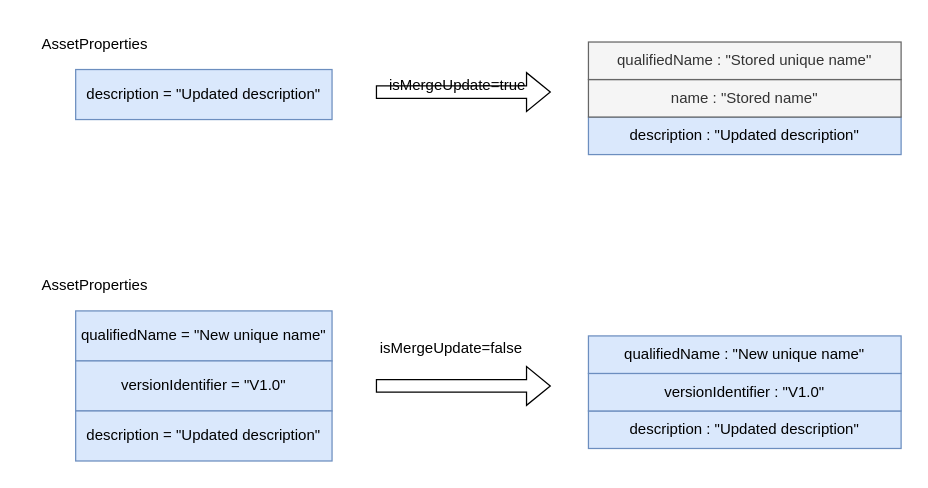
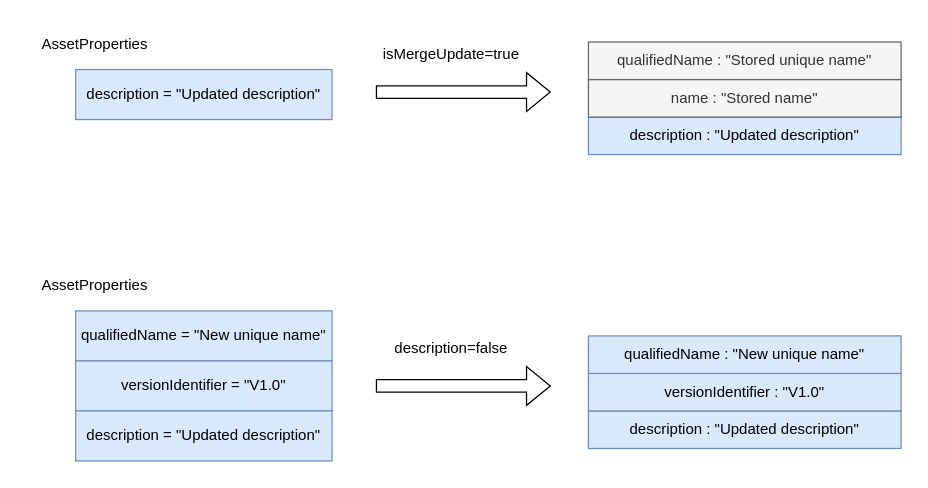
(457, 86) -> (451, 54)
(451, 348) -> (451, 348)
